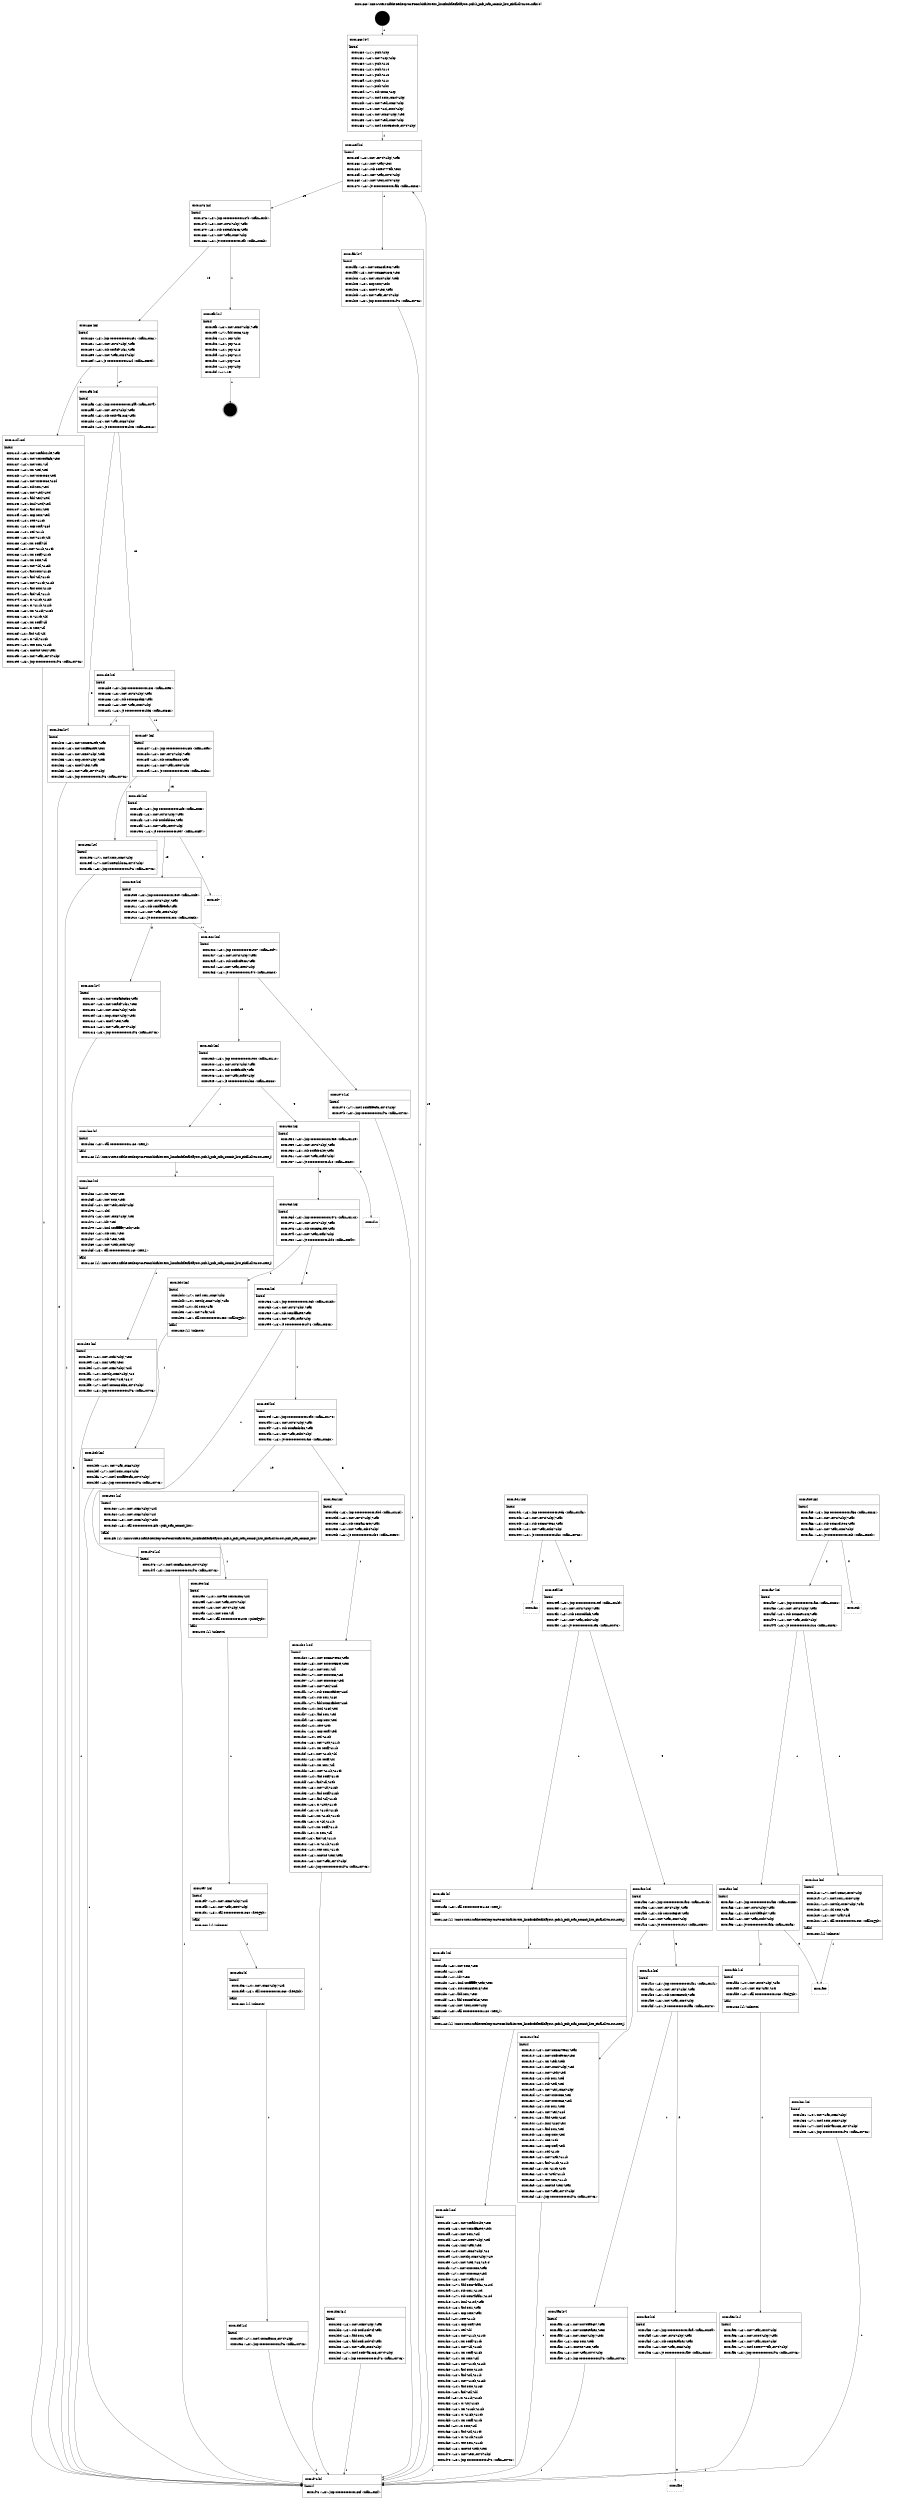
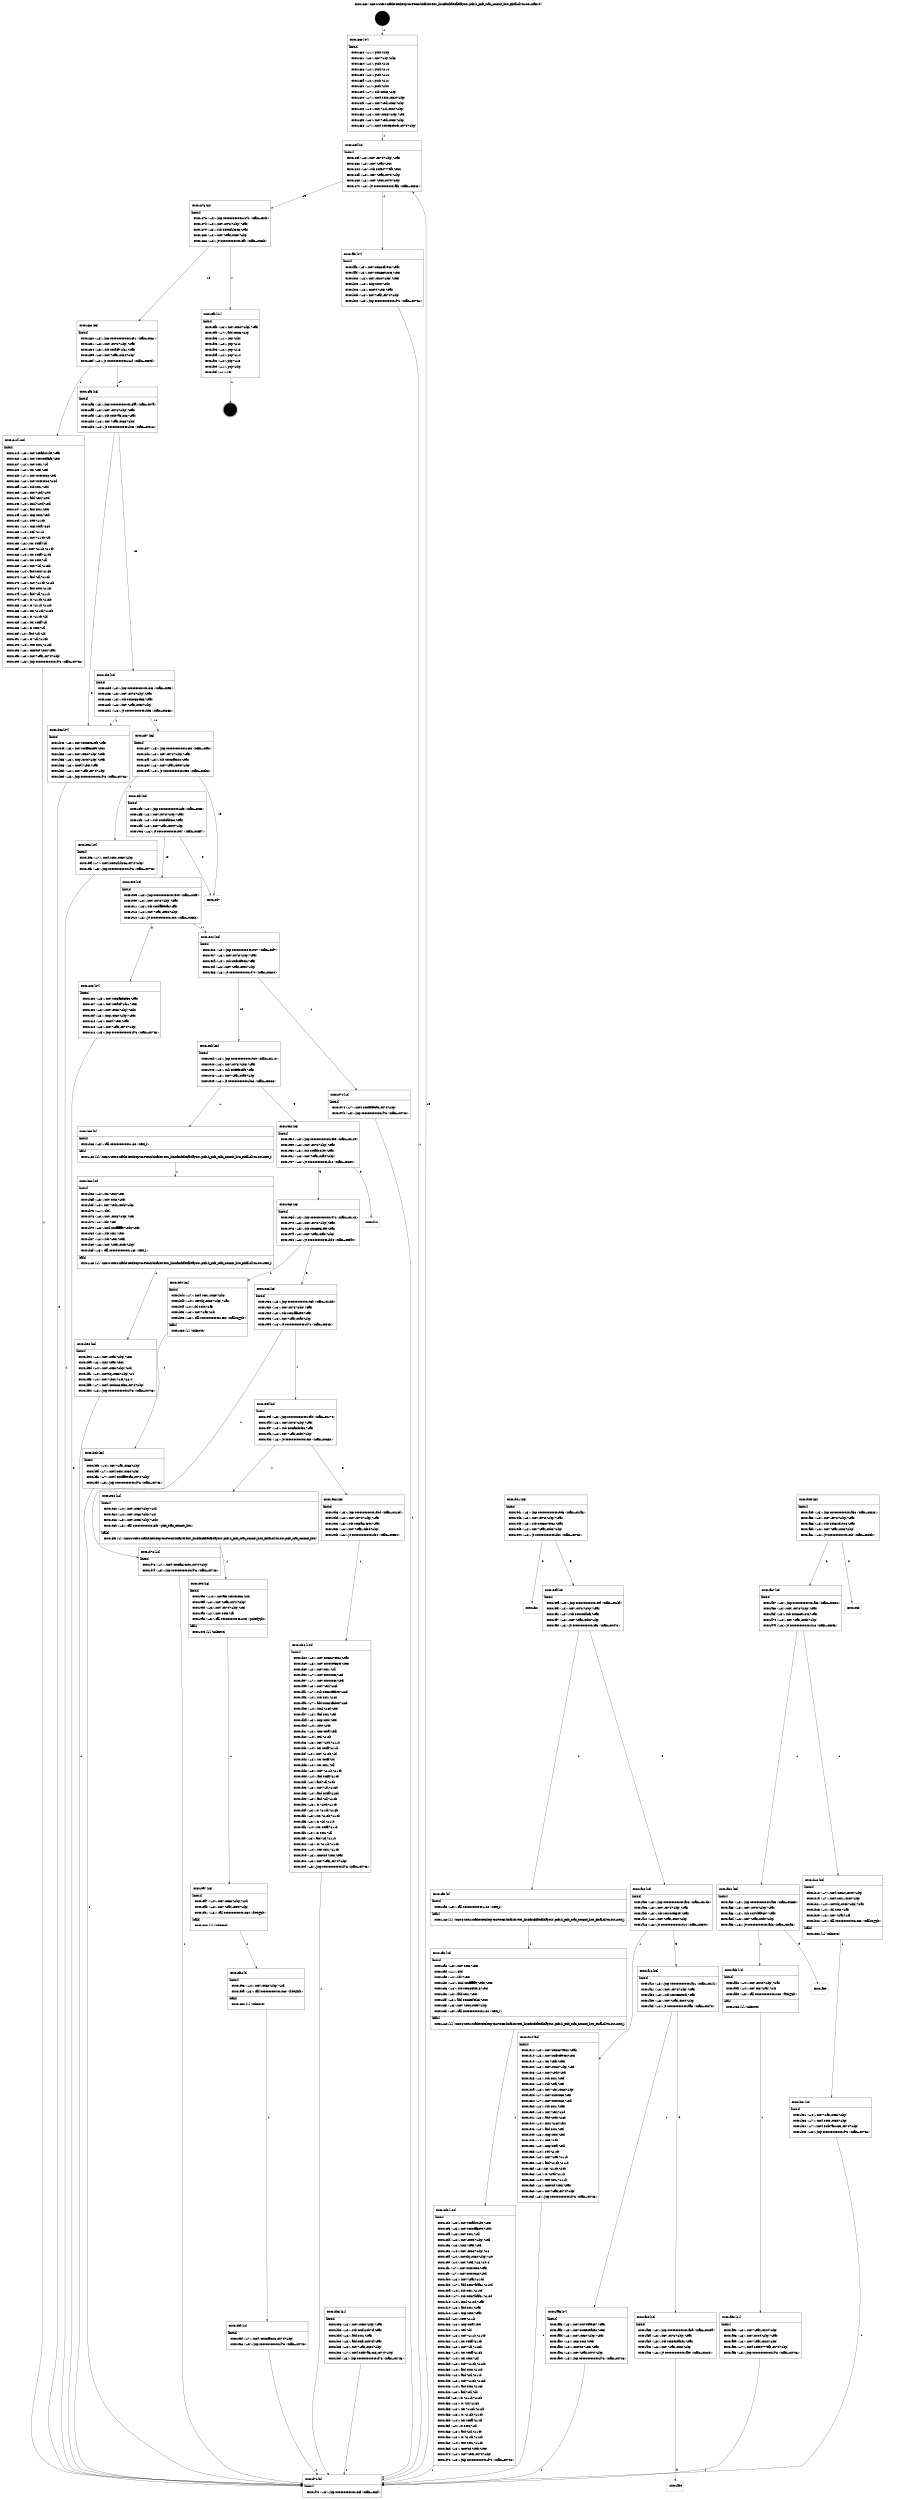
(170, 783) -> (217, 833)
(271, 1468) -> (271, 1468)
(827, 1961) -> (836, 2018)
